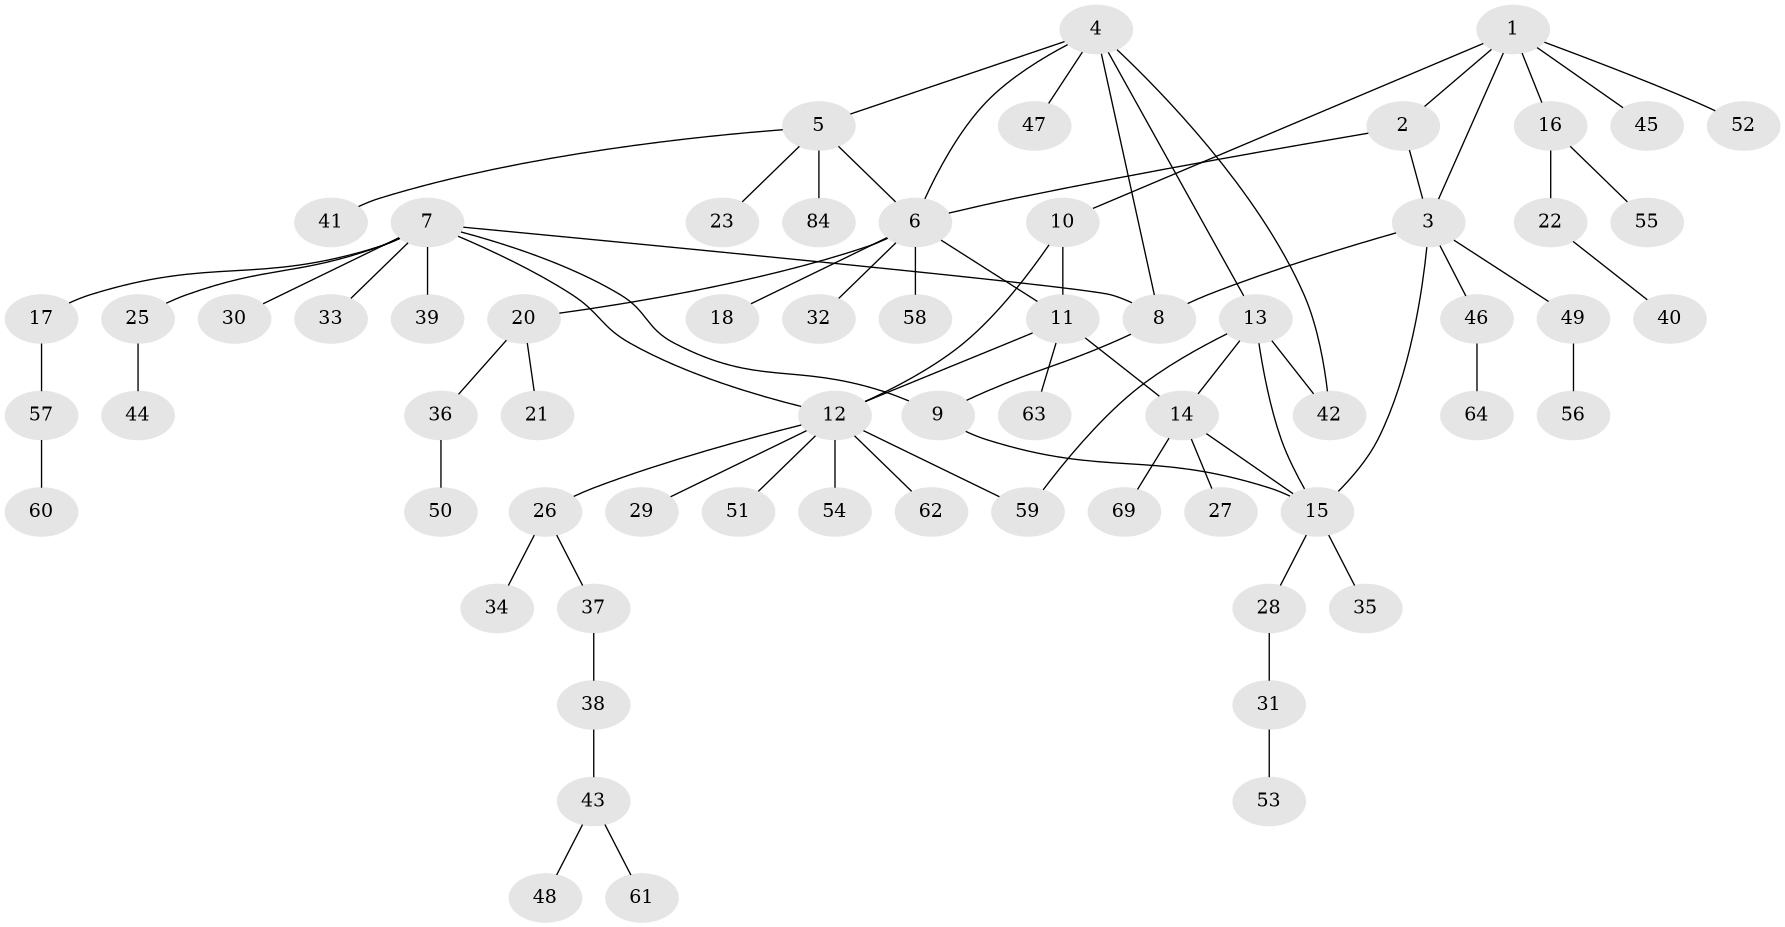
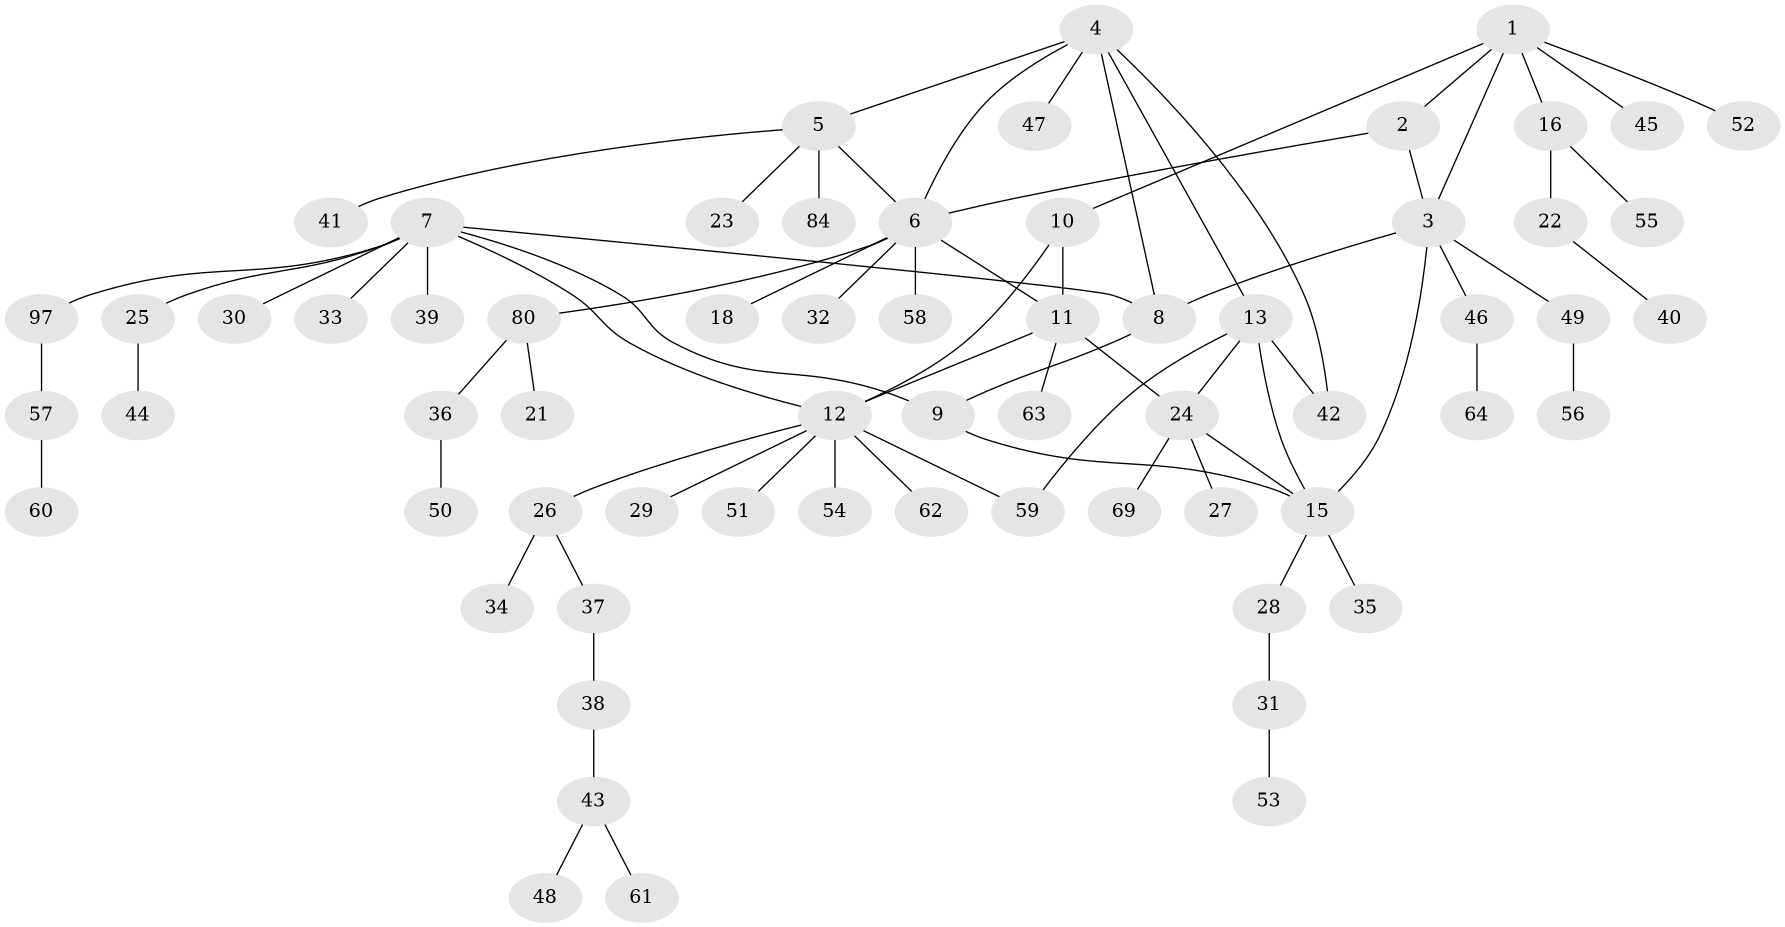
(42, 319) -> (42, 319)
(524, 319) -> (524, 319)
(1182, 415) -> (1182, 415)
